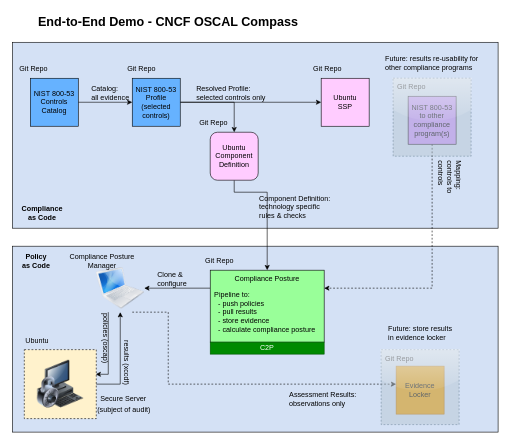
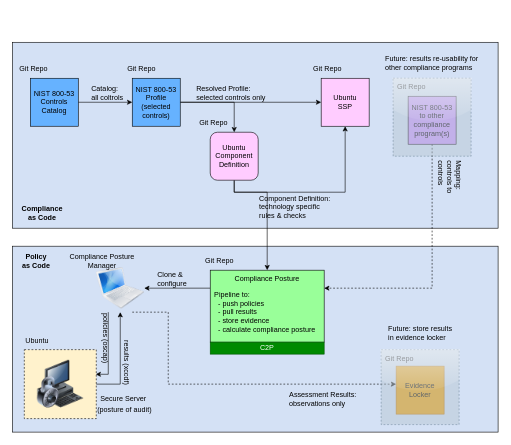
(168, 21) -> none
(112, 93) -> (111, 93)
none -> (345, 131)
(130, 410) -> (130, 410)
